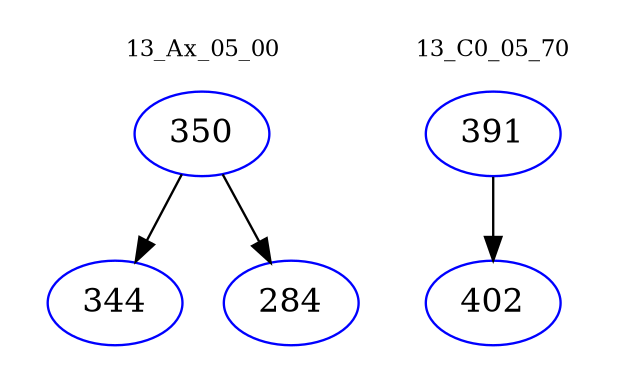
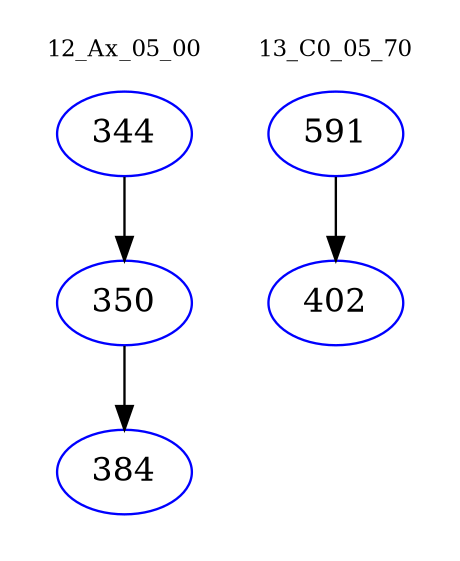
(203, 50) -> (124, 50)
(493, 134) -> (336, 134)
(164, 207) -> (124, 207)
(291, 303) -> (124, 472)
